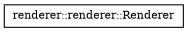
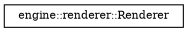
(94, 16) -> (94, 16)
